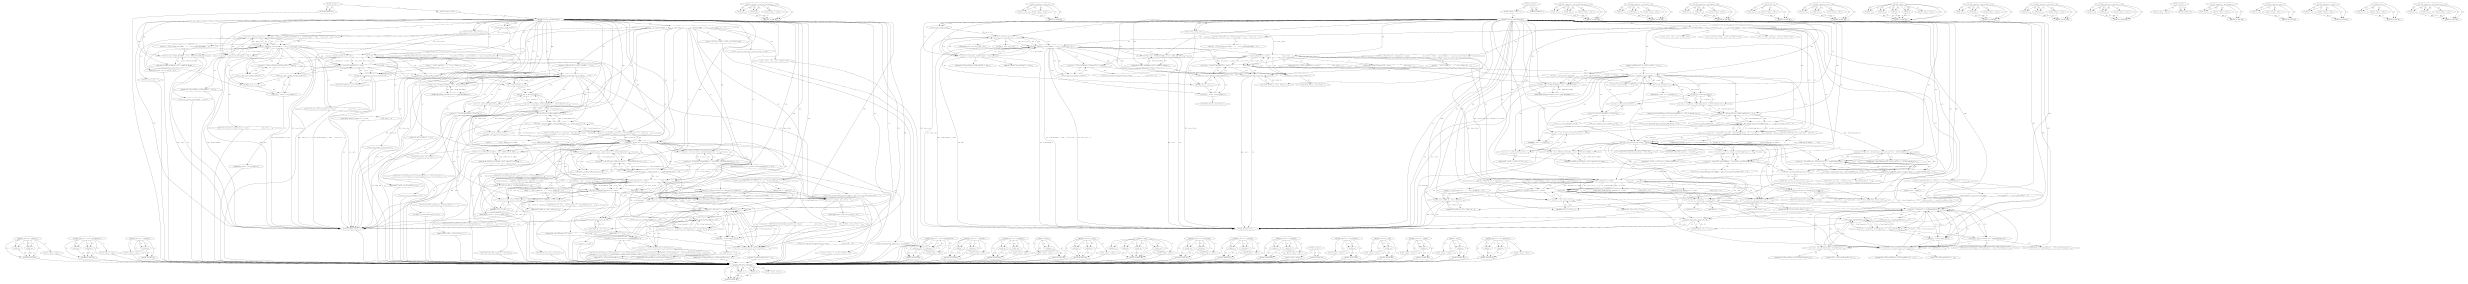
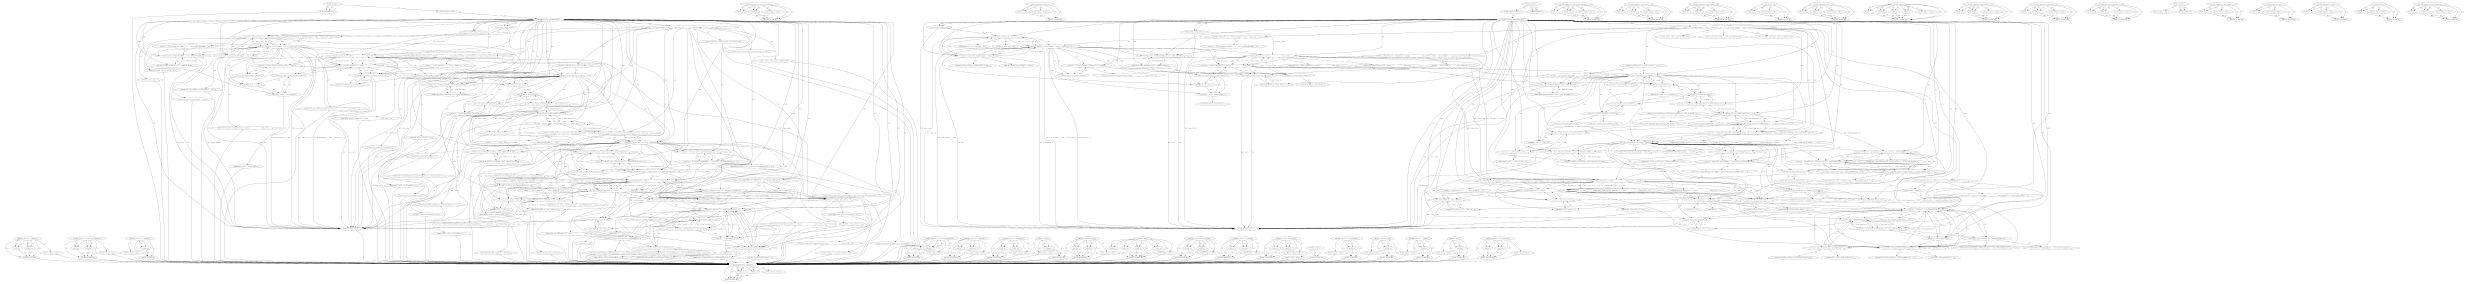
(1550, 137) -> (1545, 136)
